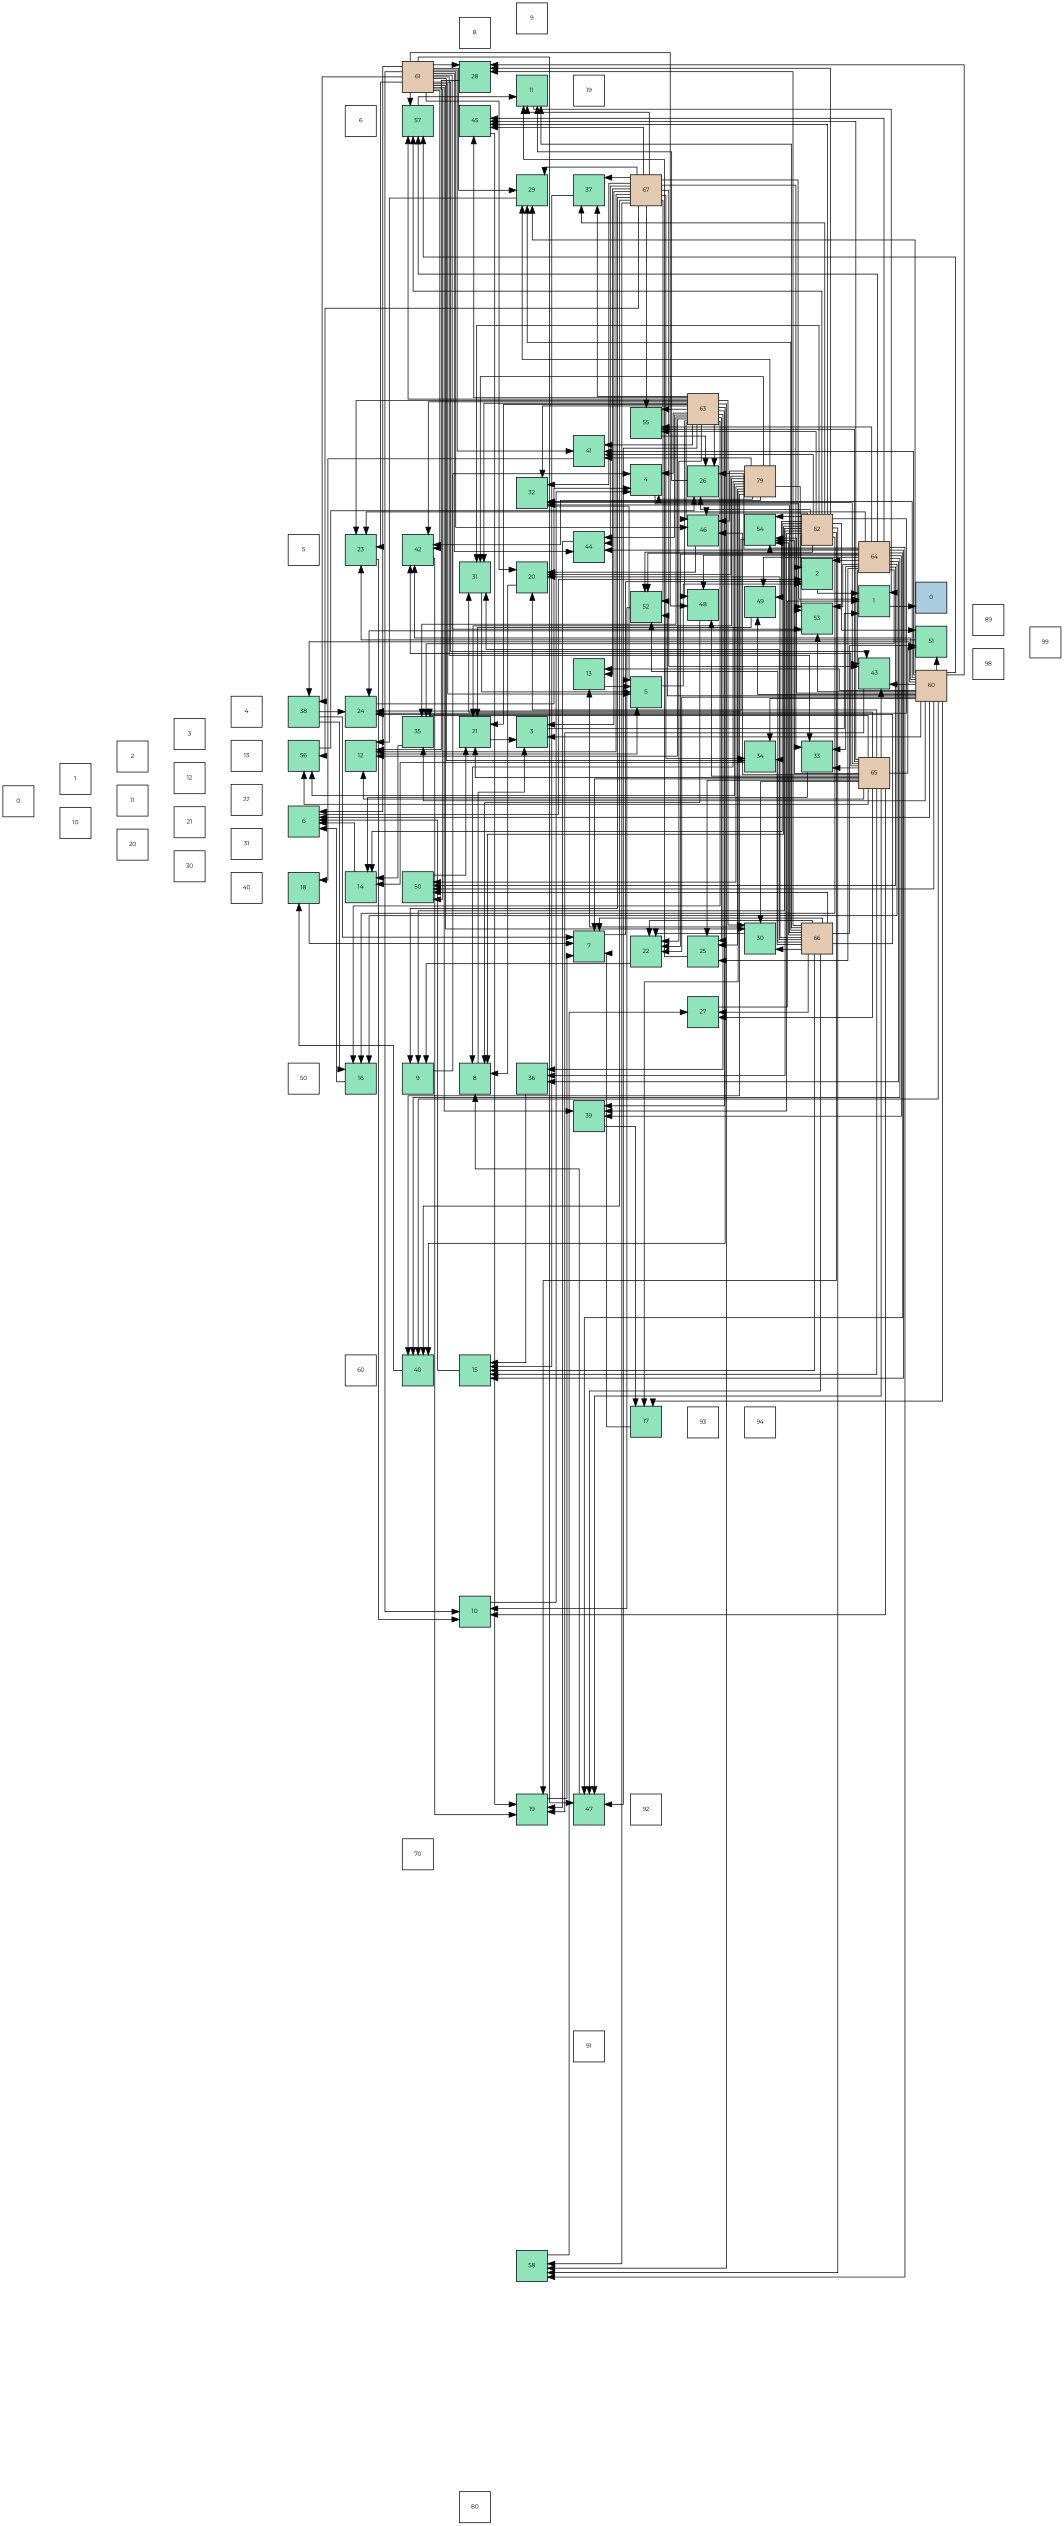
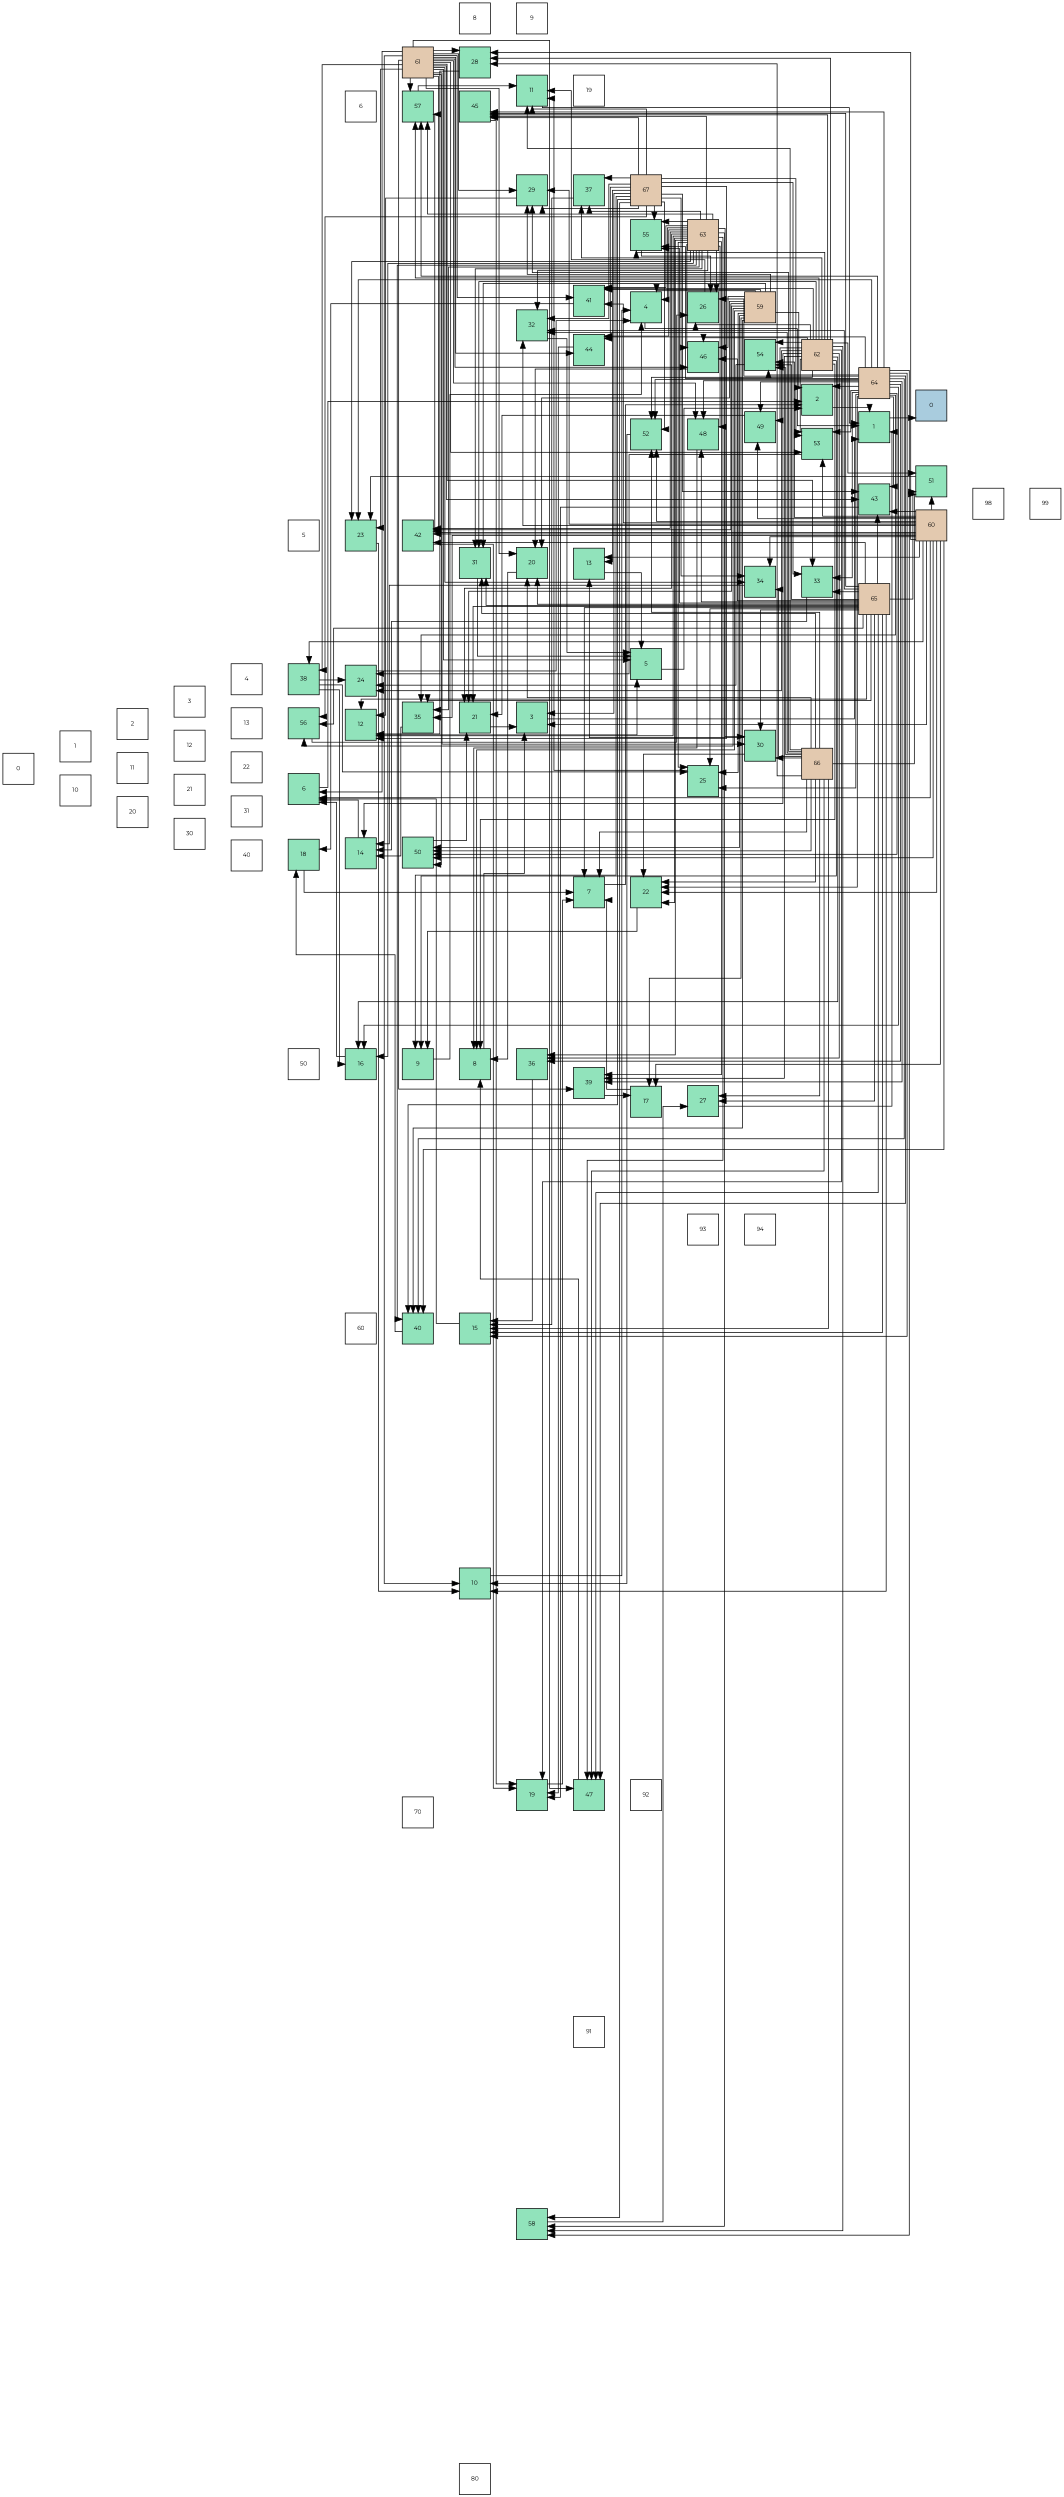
(760, 481) -> (760, 307)
(988, 620) -> none
(783, 714) -> none
(344, 937) -> (456, 772)
